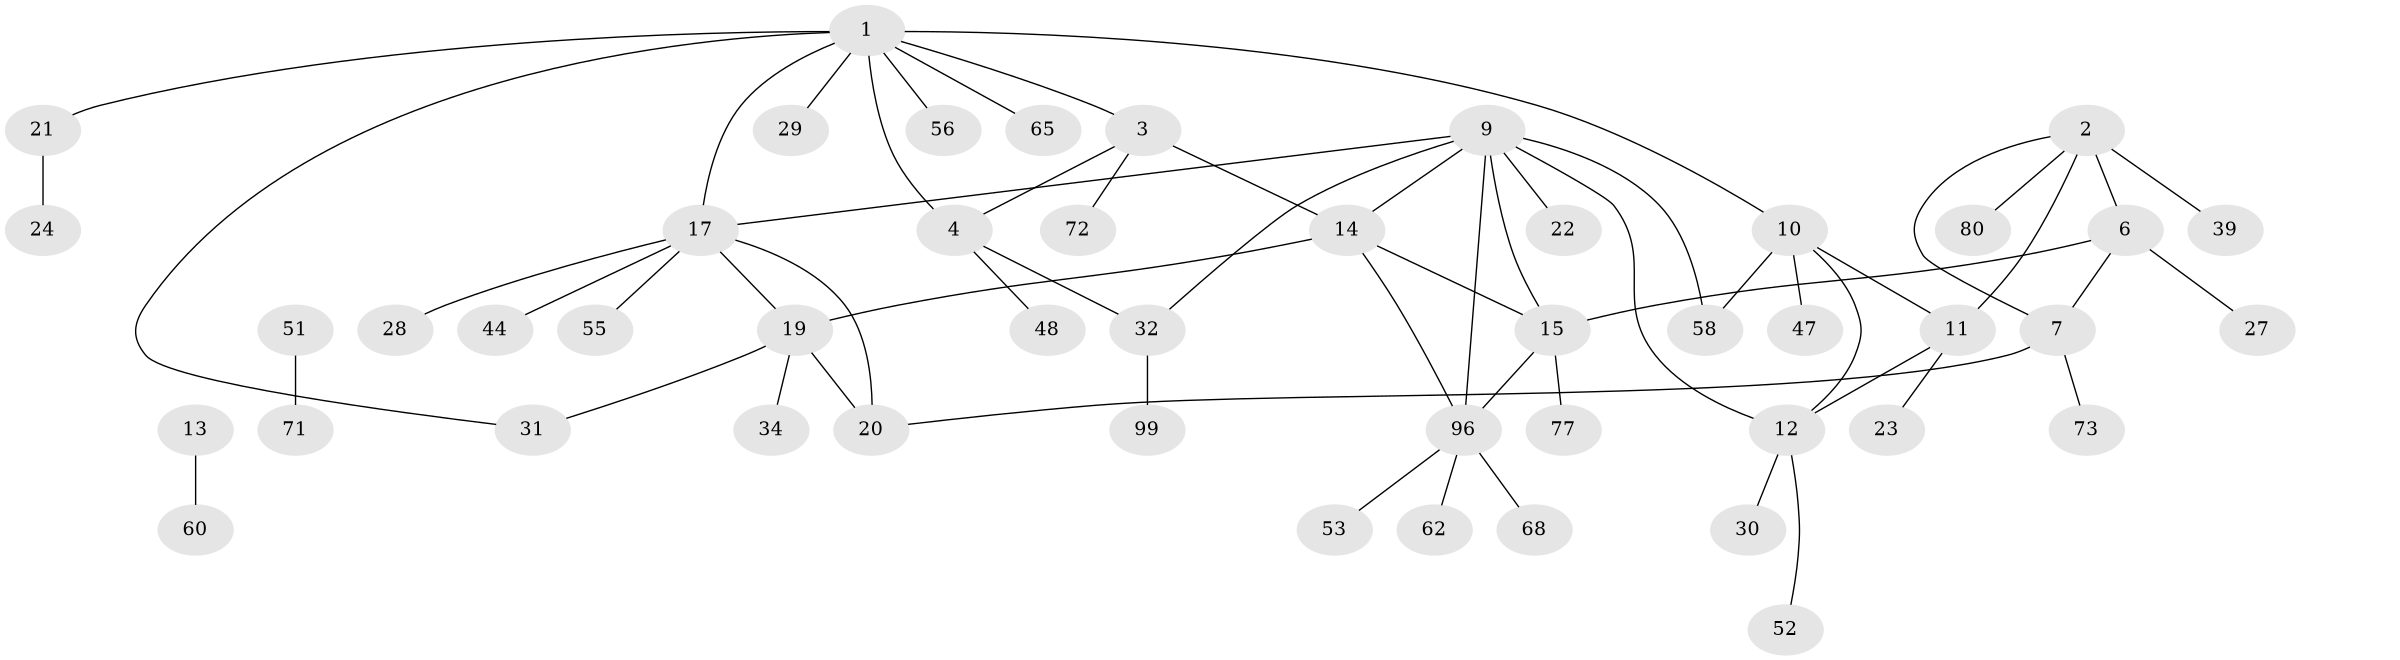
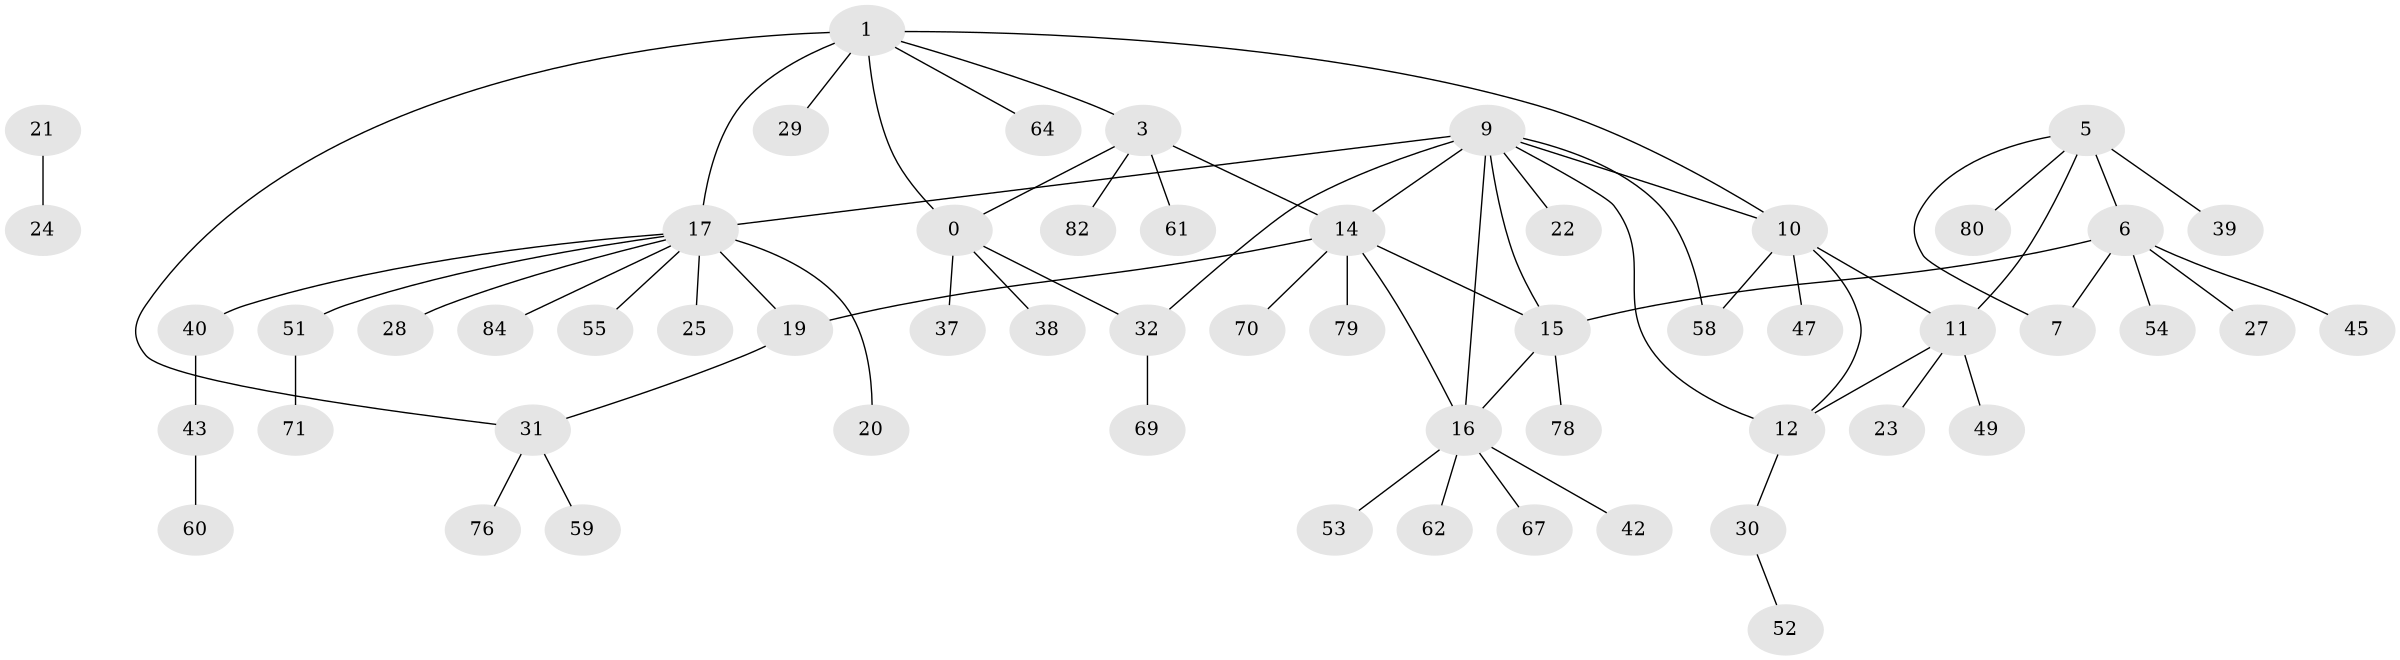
(448, 50) -> none
(944, 130) -> none
(1043, 130) -> (1043, 130)
(2087, 130) -> (2087, 130)
none -> (1651, 184)
(955, 230) -> (955, 230)
(1078, 230) -> (1078, 230)
none -> (1178, 230)
none -> (492, 266)
none -> (196, 330)
(495, 330) -> (495, 330)
none -> (695, 330)
none -> (948, 330)
(1048, 330) -> (1048, 330)
none -> (1247, 330)
none -> (1347, 330)
none -> (2158, 330)
none -> (2357, 330)
(833, 380) -> none
(1527, 393) -> none
(196, 430) -> (196, 430)
(771, 430) -> none
(1147, 430) -> (1147, 430)
(1464, 430) -> (1464, 430)
(1564, 430) -> (1564, 430)
none -> (1987, 430)
(2087, 430) -> none
none -> (483, 530)
none -> (583, 530)
(1535, 530) -> (1535, 530)
none -> (1634, 530)
(1800, 530) -> (1767, 580)
